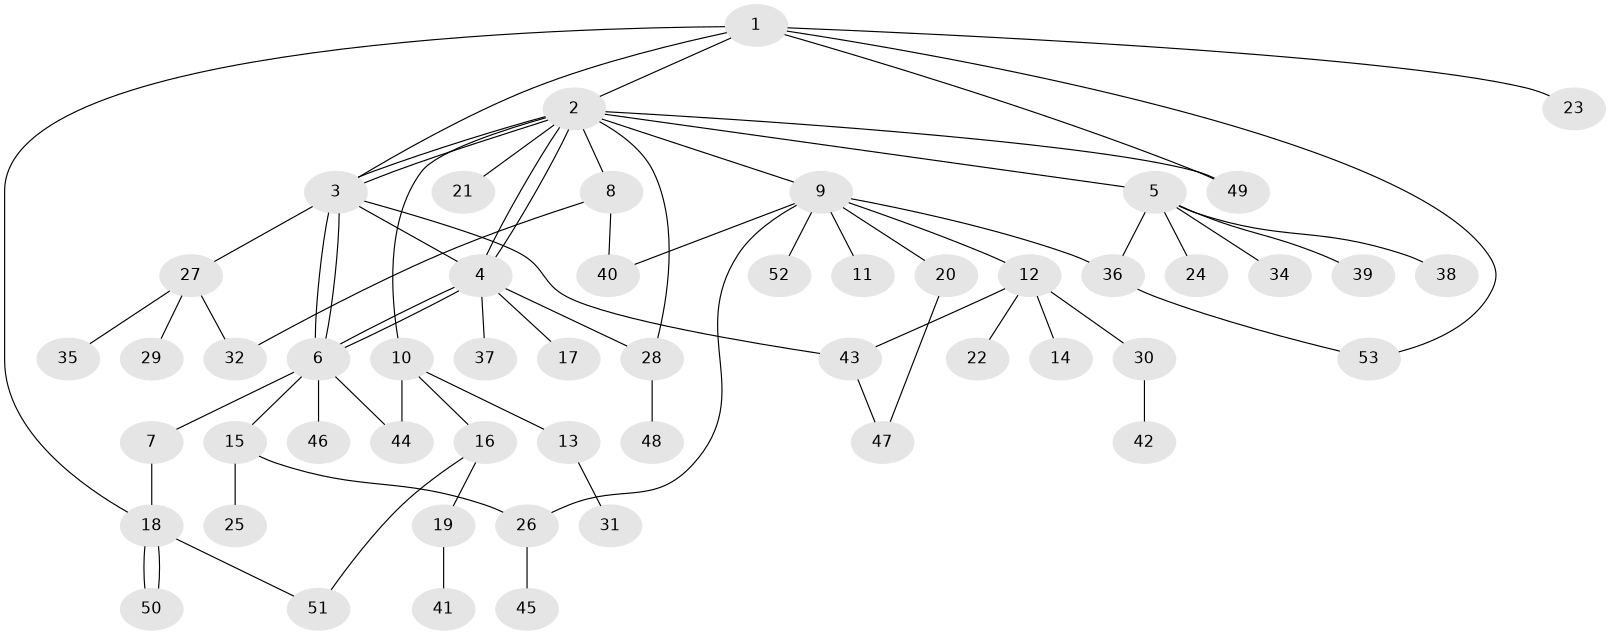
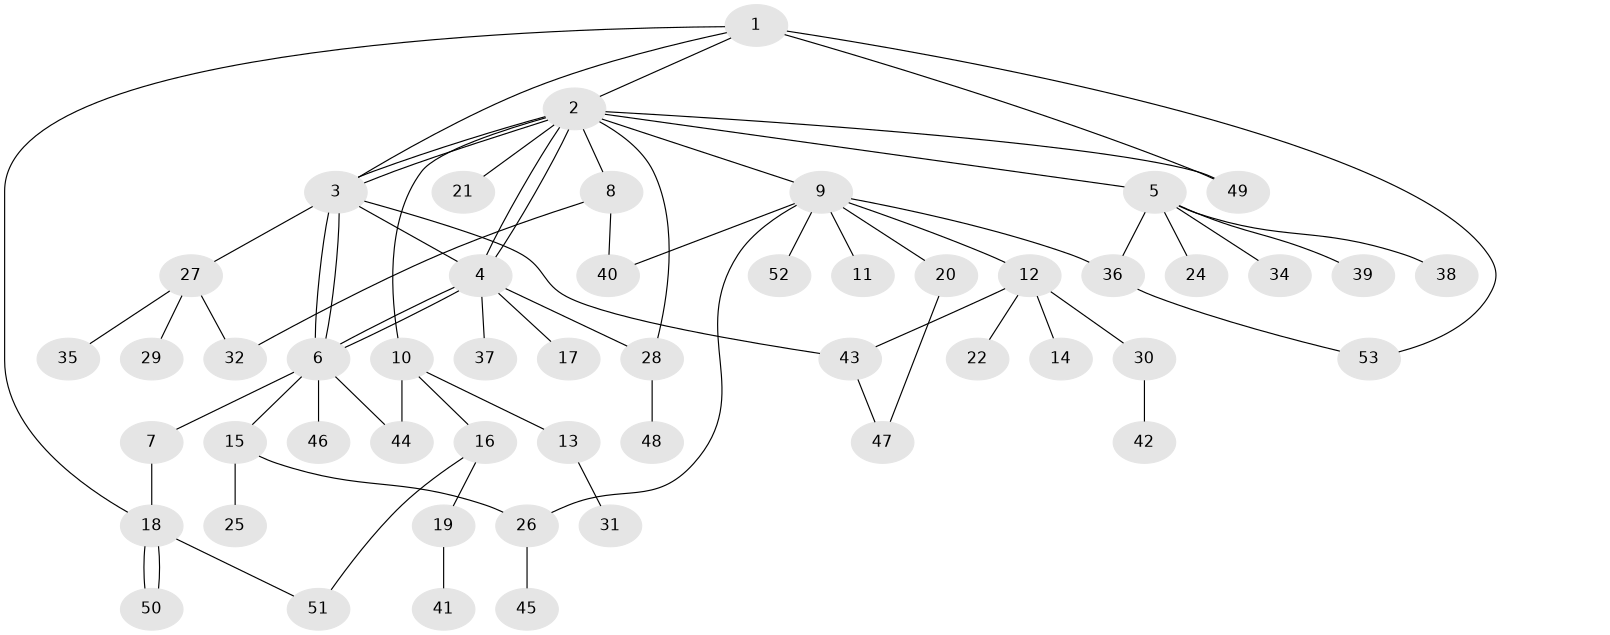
(1574, 109) -> none
